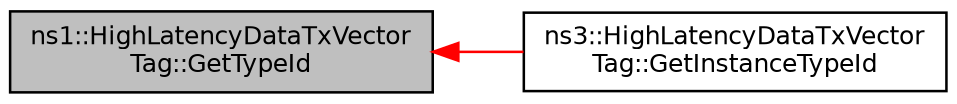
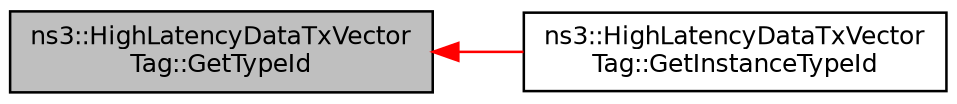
(221, 52) -> (221, 52)
